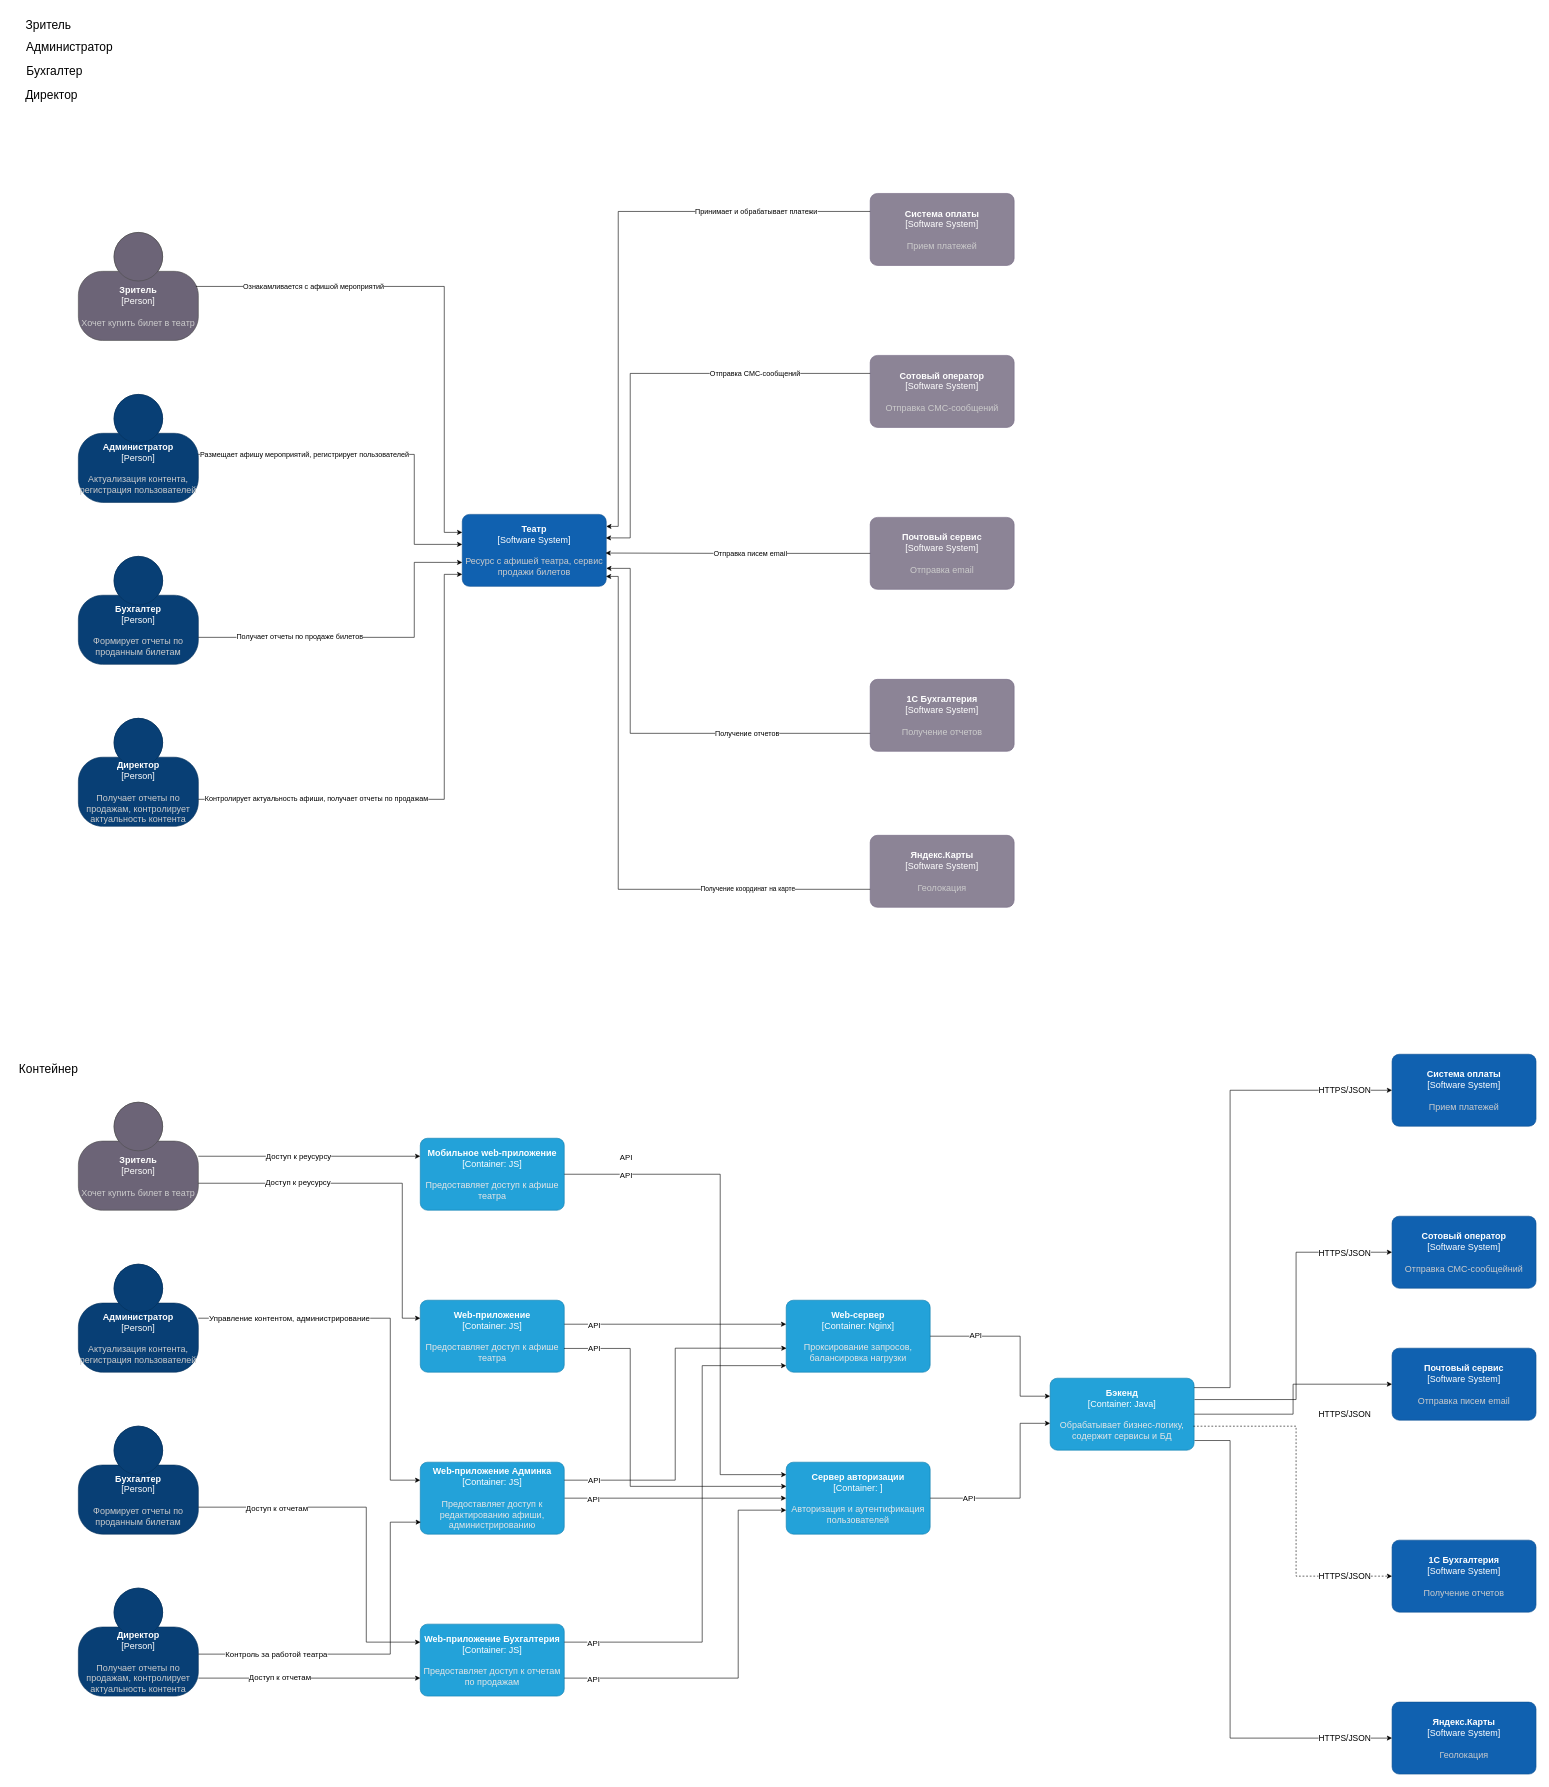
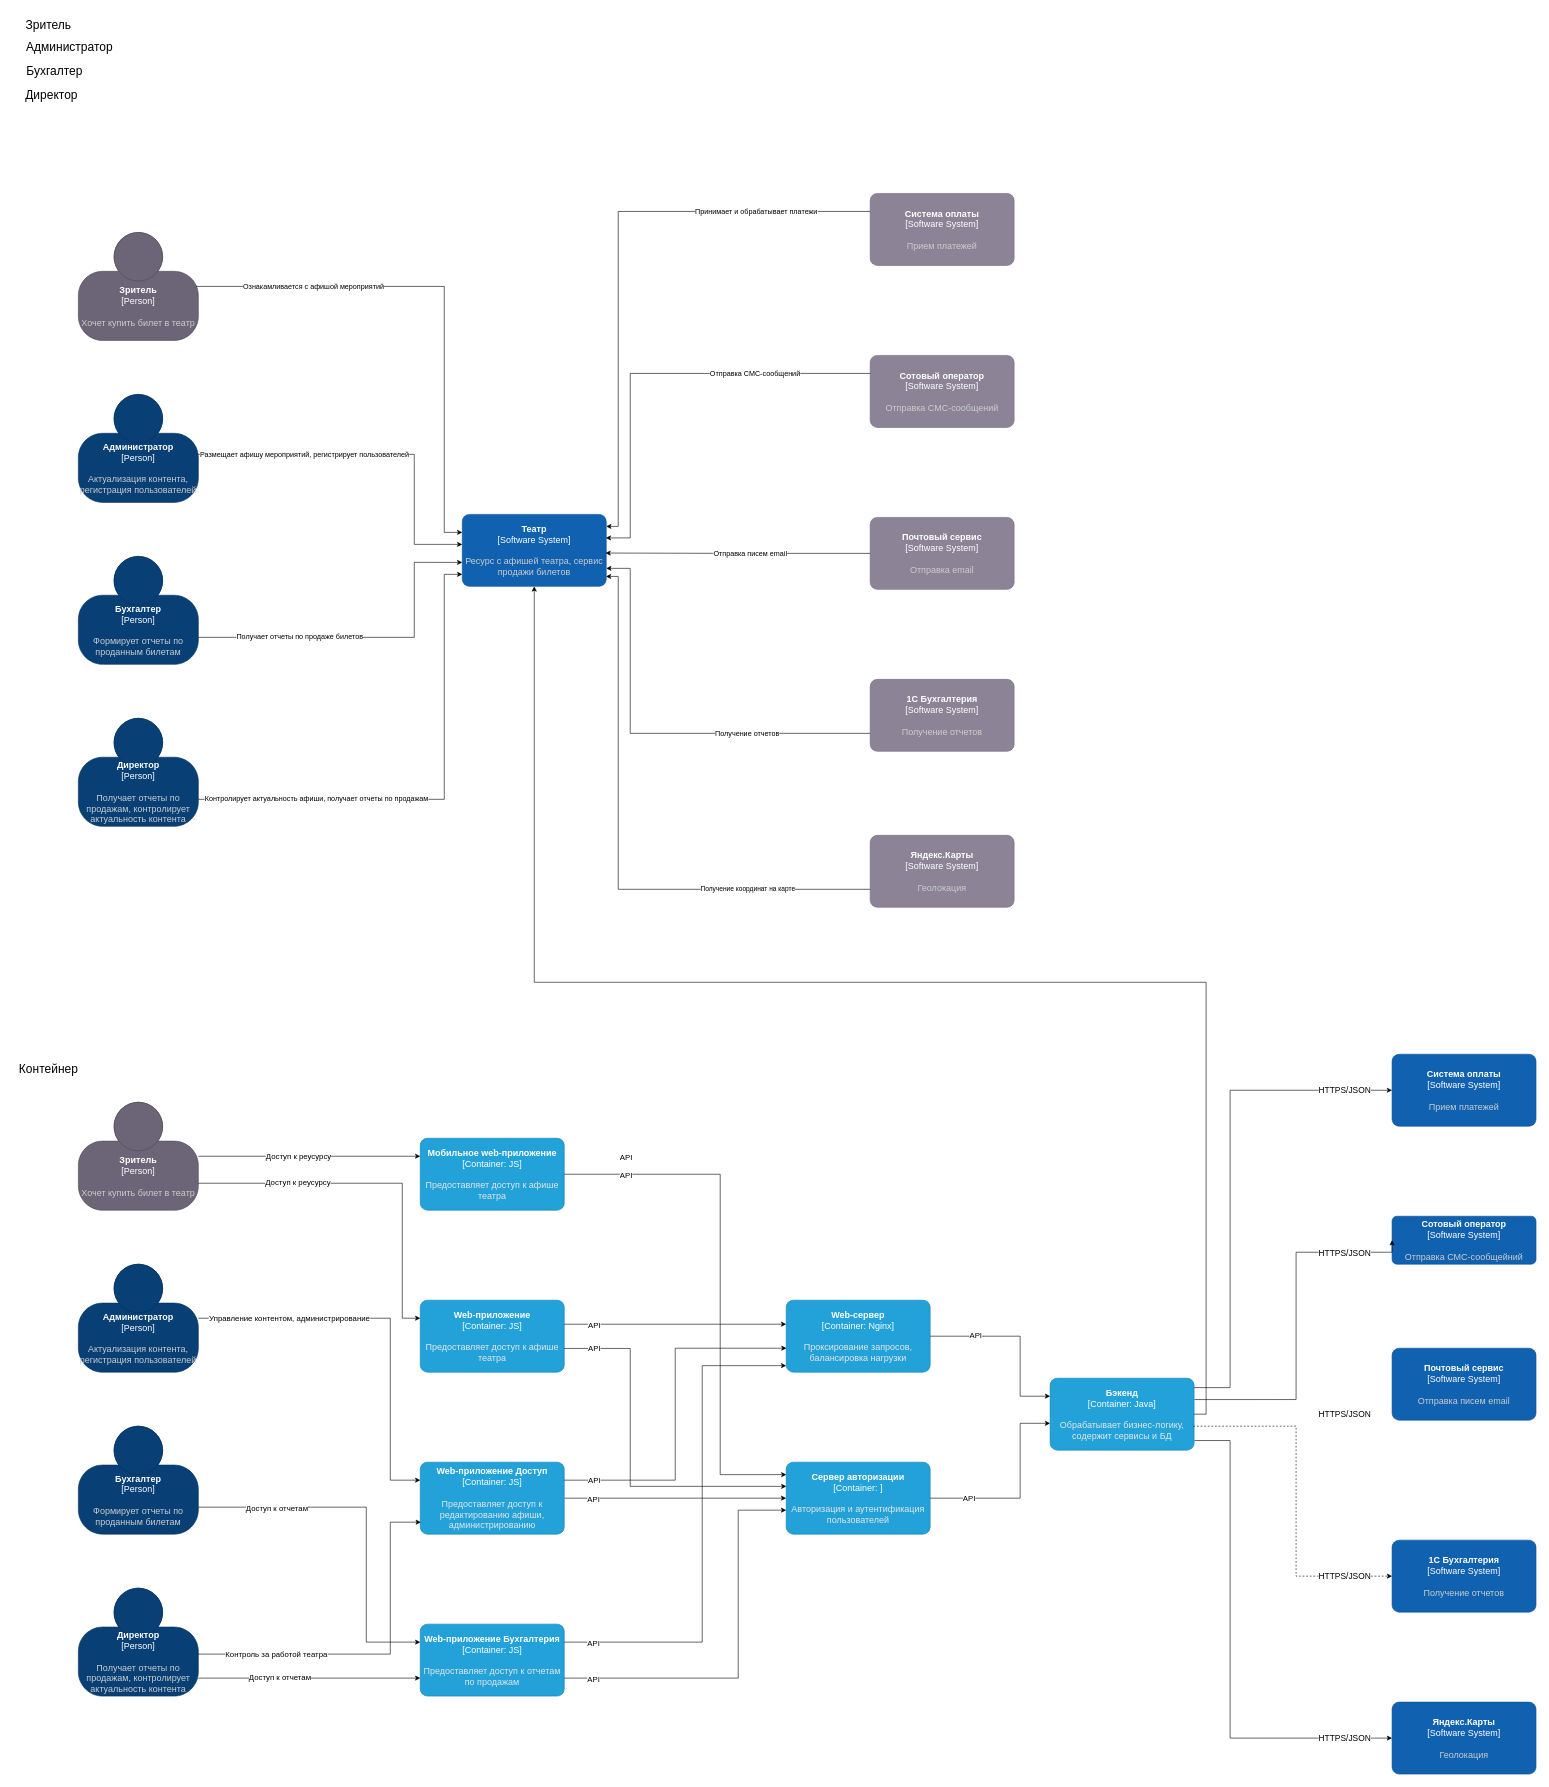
(1464, 1253) -> (1464, 1241)
(1293, 1385) -> (1206, 983)
(492, 1499) -> (492, 1499)
